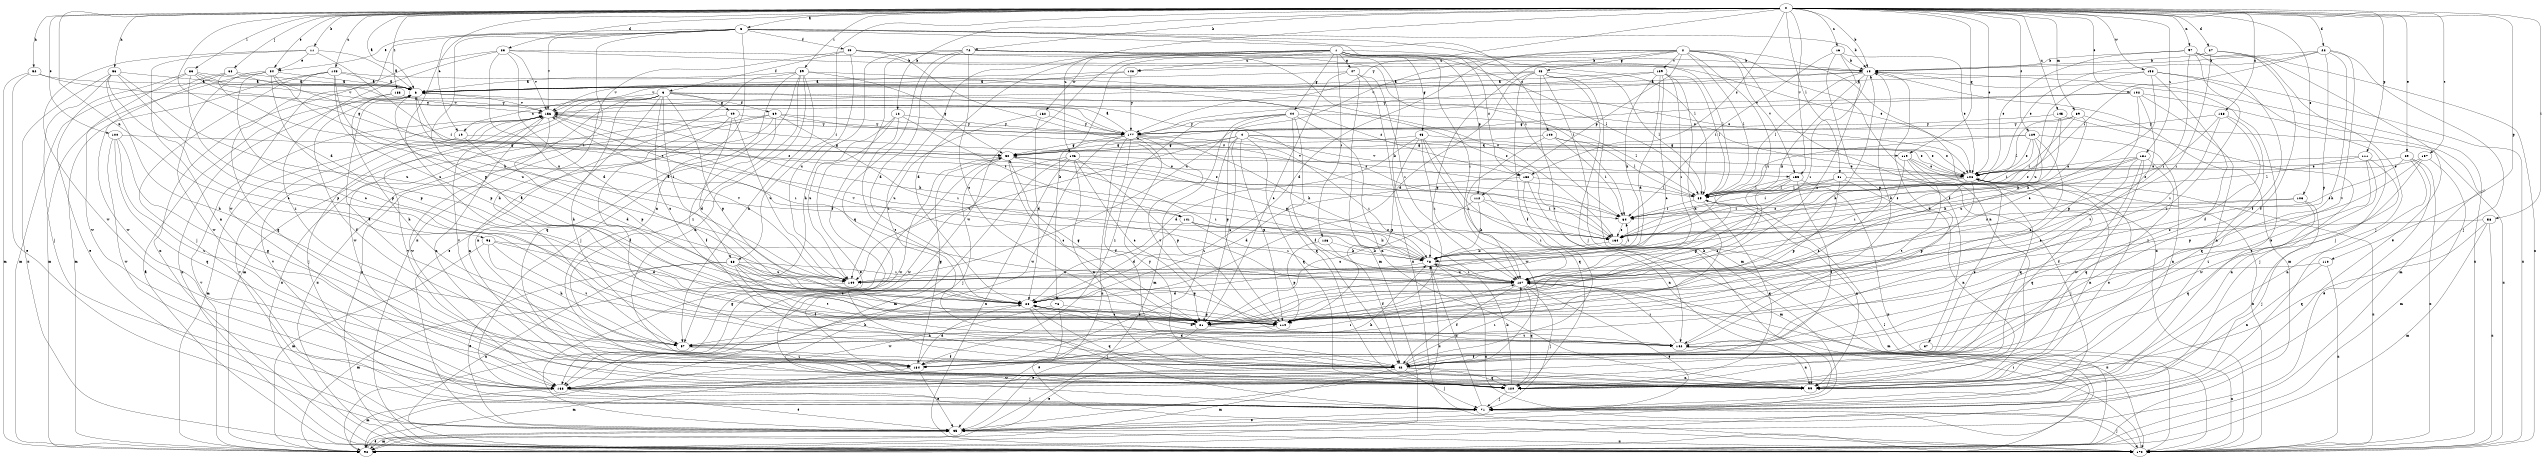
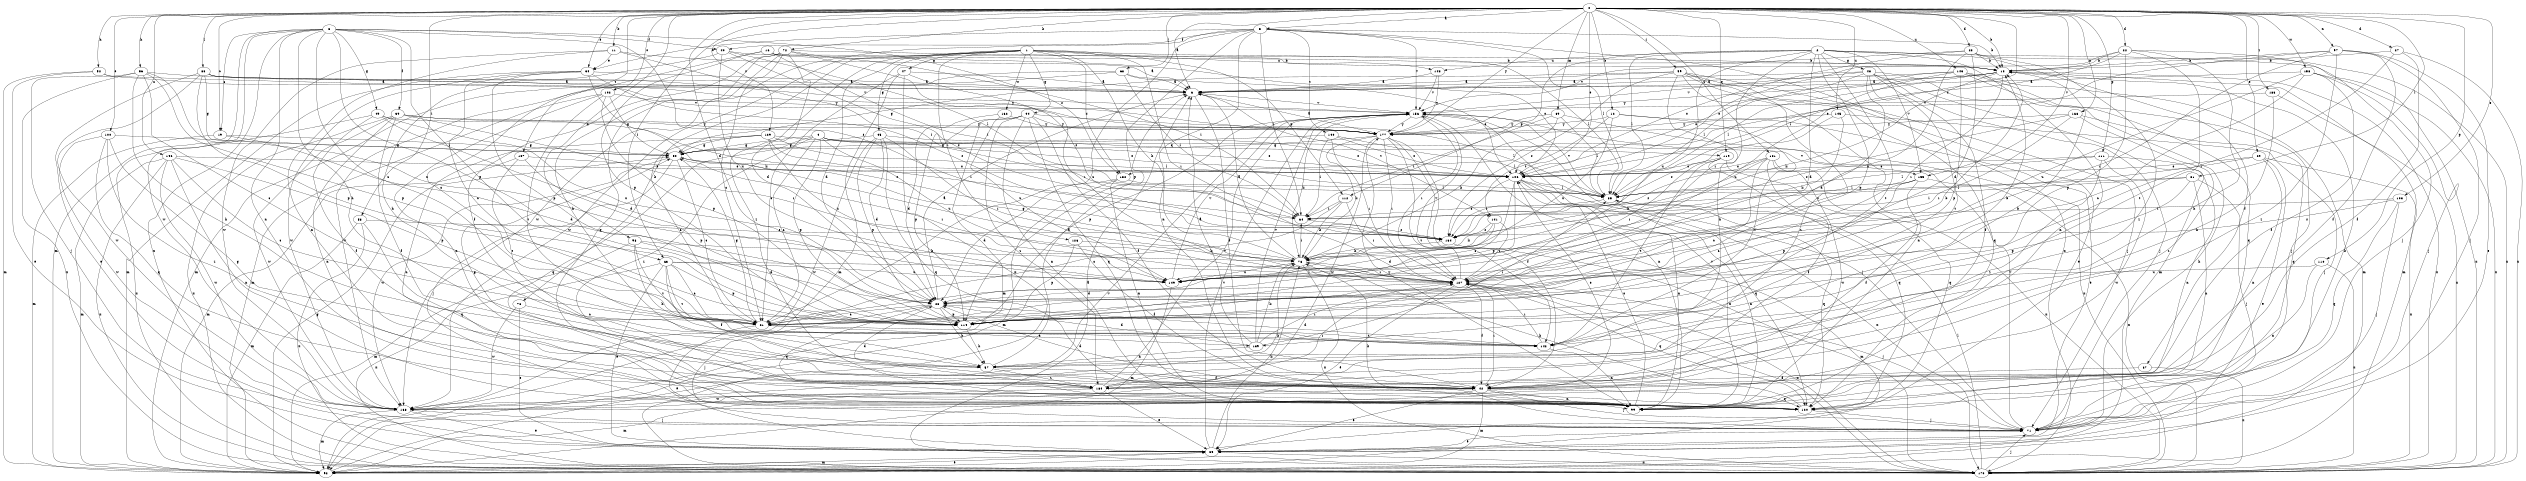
(1821, 17) -> none
(758, 71) -> (554, 35)
(1527, 263) -> (1008, 336)
